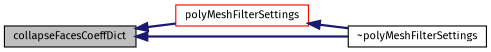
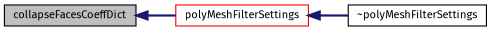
(248, 36) -> none
